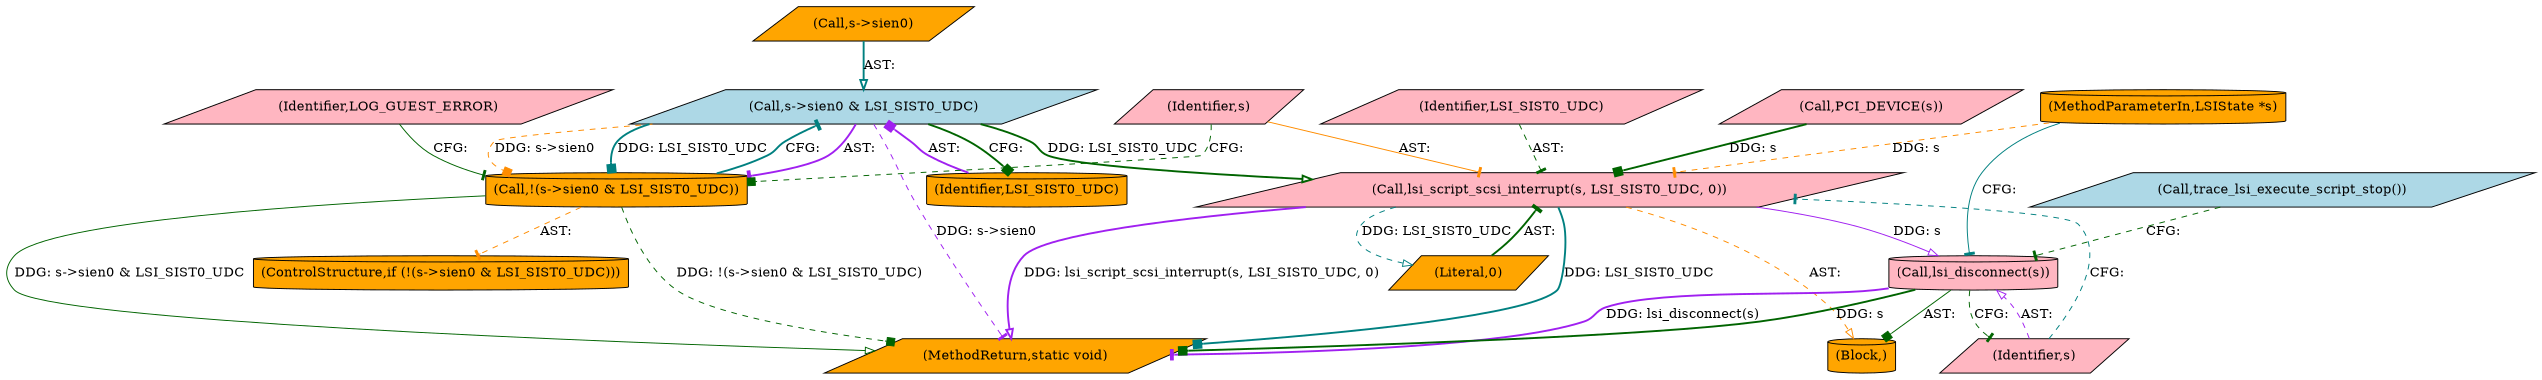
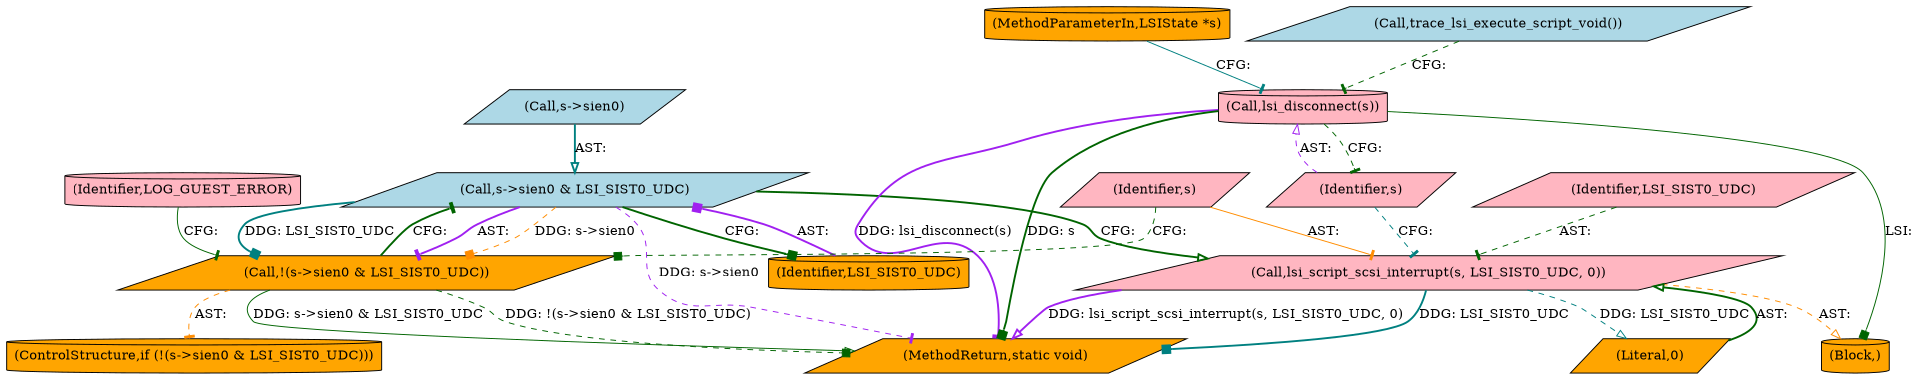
(864, 24) -> (575, 107)
(388, 107) -> (183, 190)
(1871, 107) -> none
(1863, 147) -> none
(1123, 148) -> (1120, 231)
(768, 155) -> (411, 226)
(617, 190) -> (367, 273)
(2282, 190) -> (1499, 24)
(1844, 223) -> none
(1515, 235) -> (1733, 299)
(1942, 314) -> (1901, 231)
